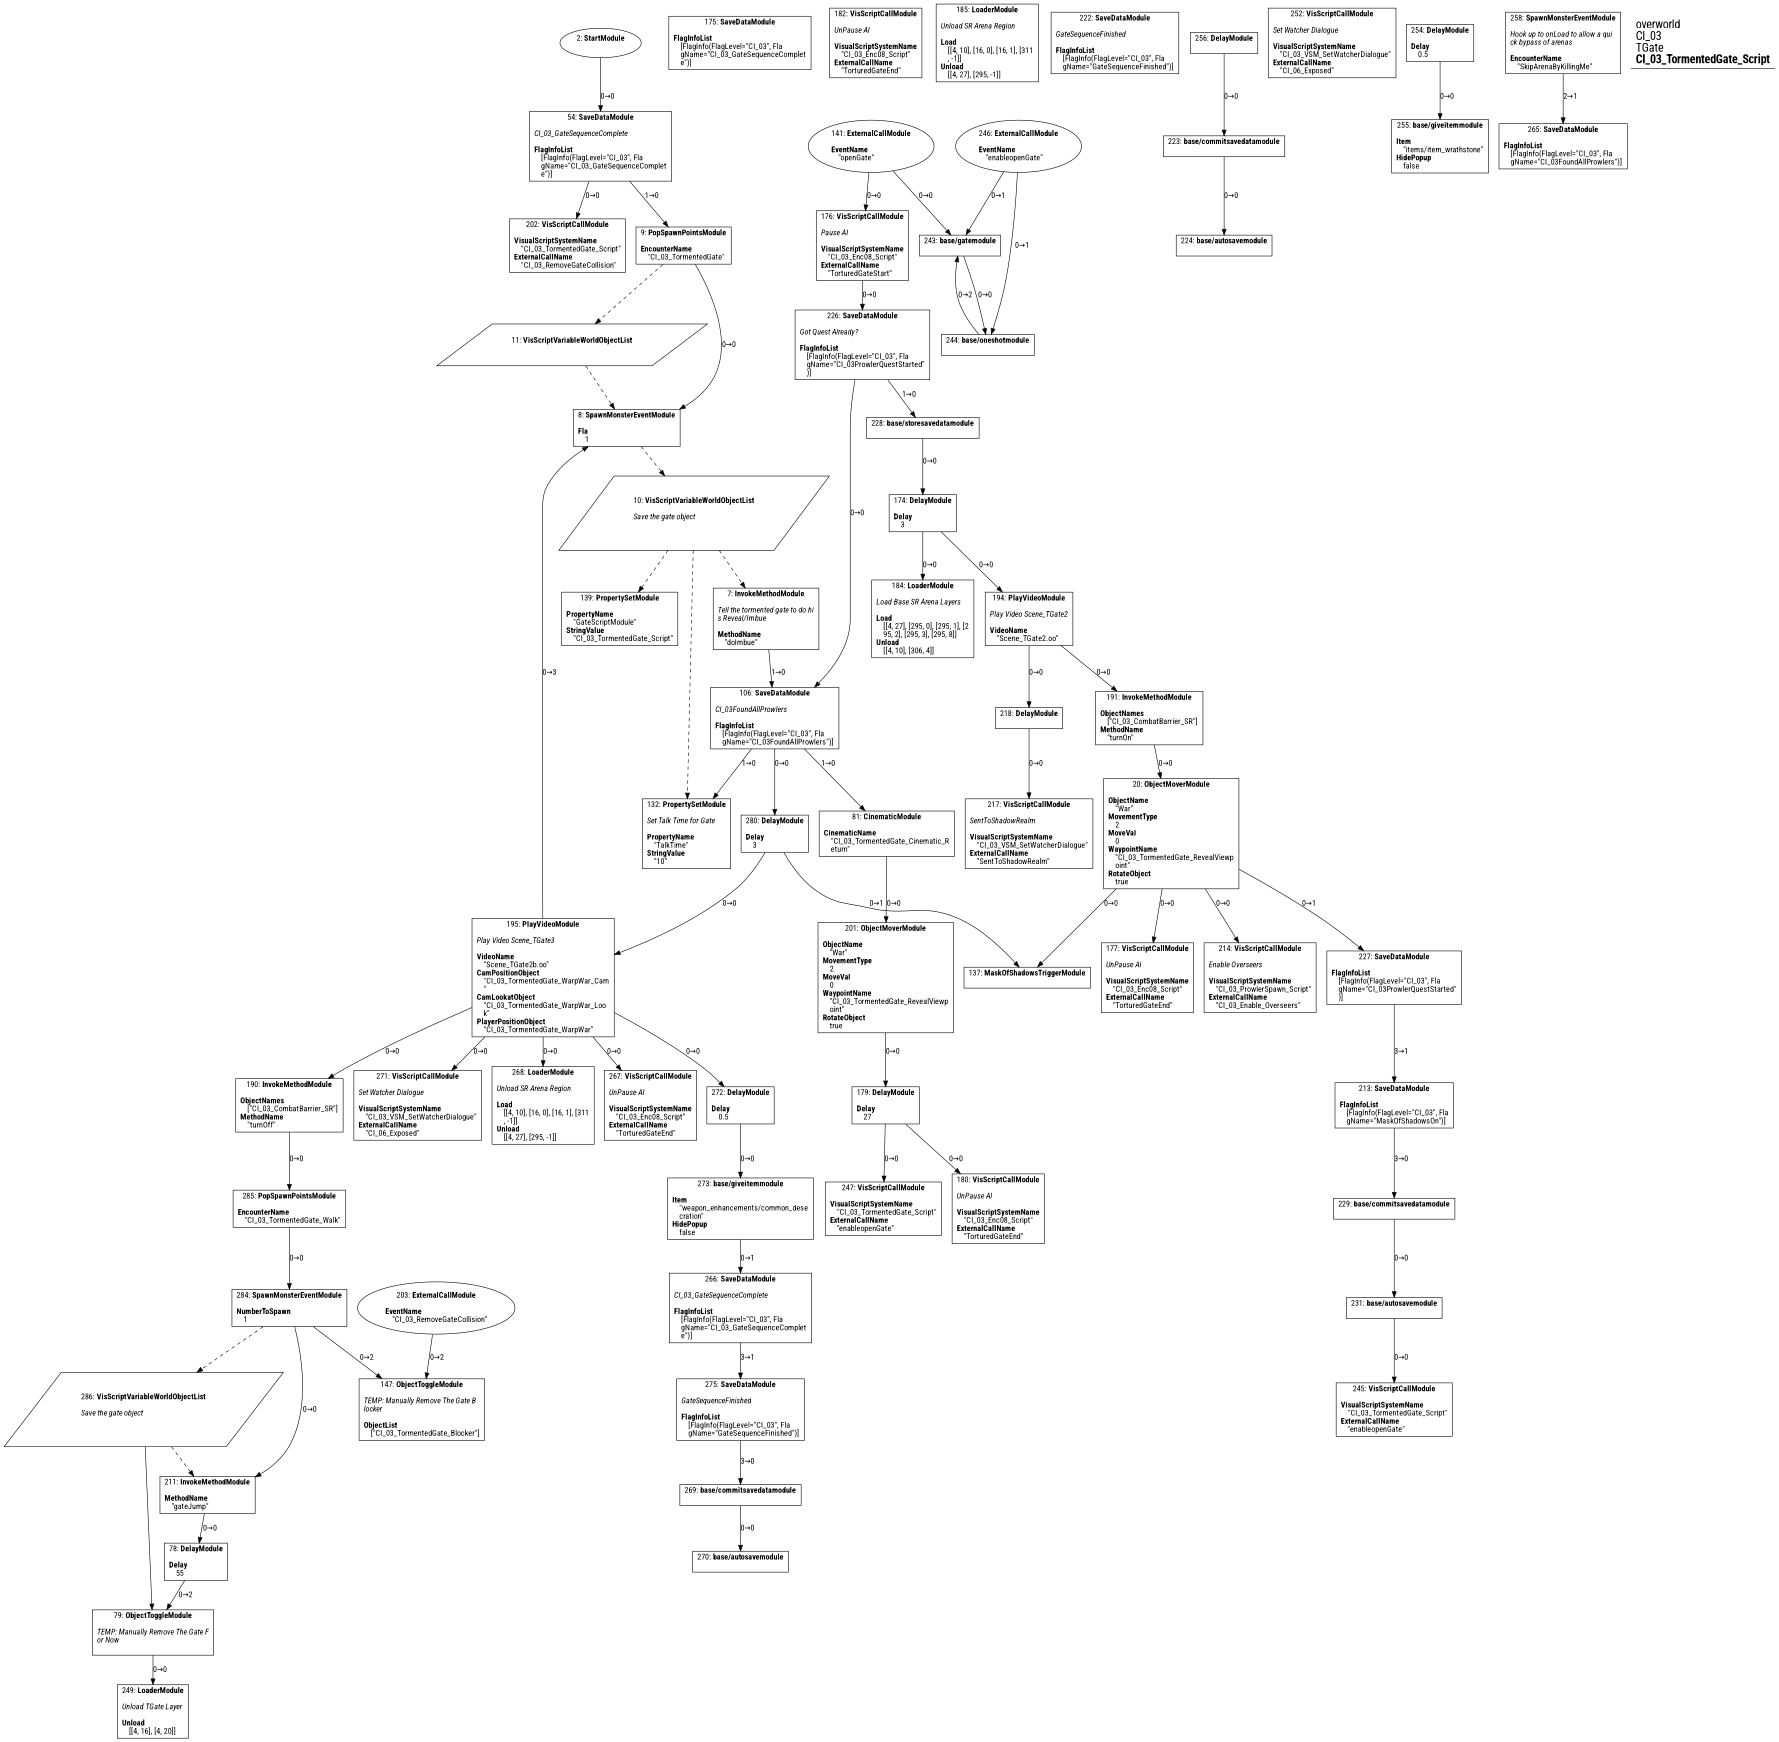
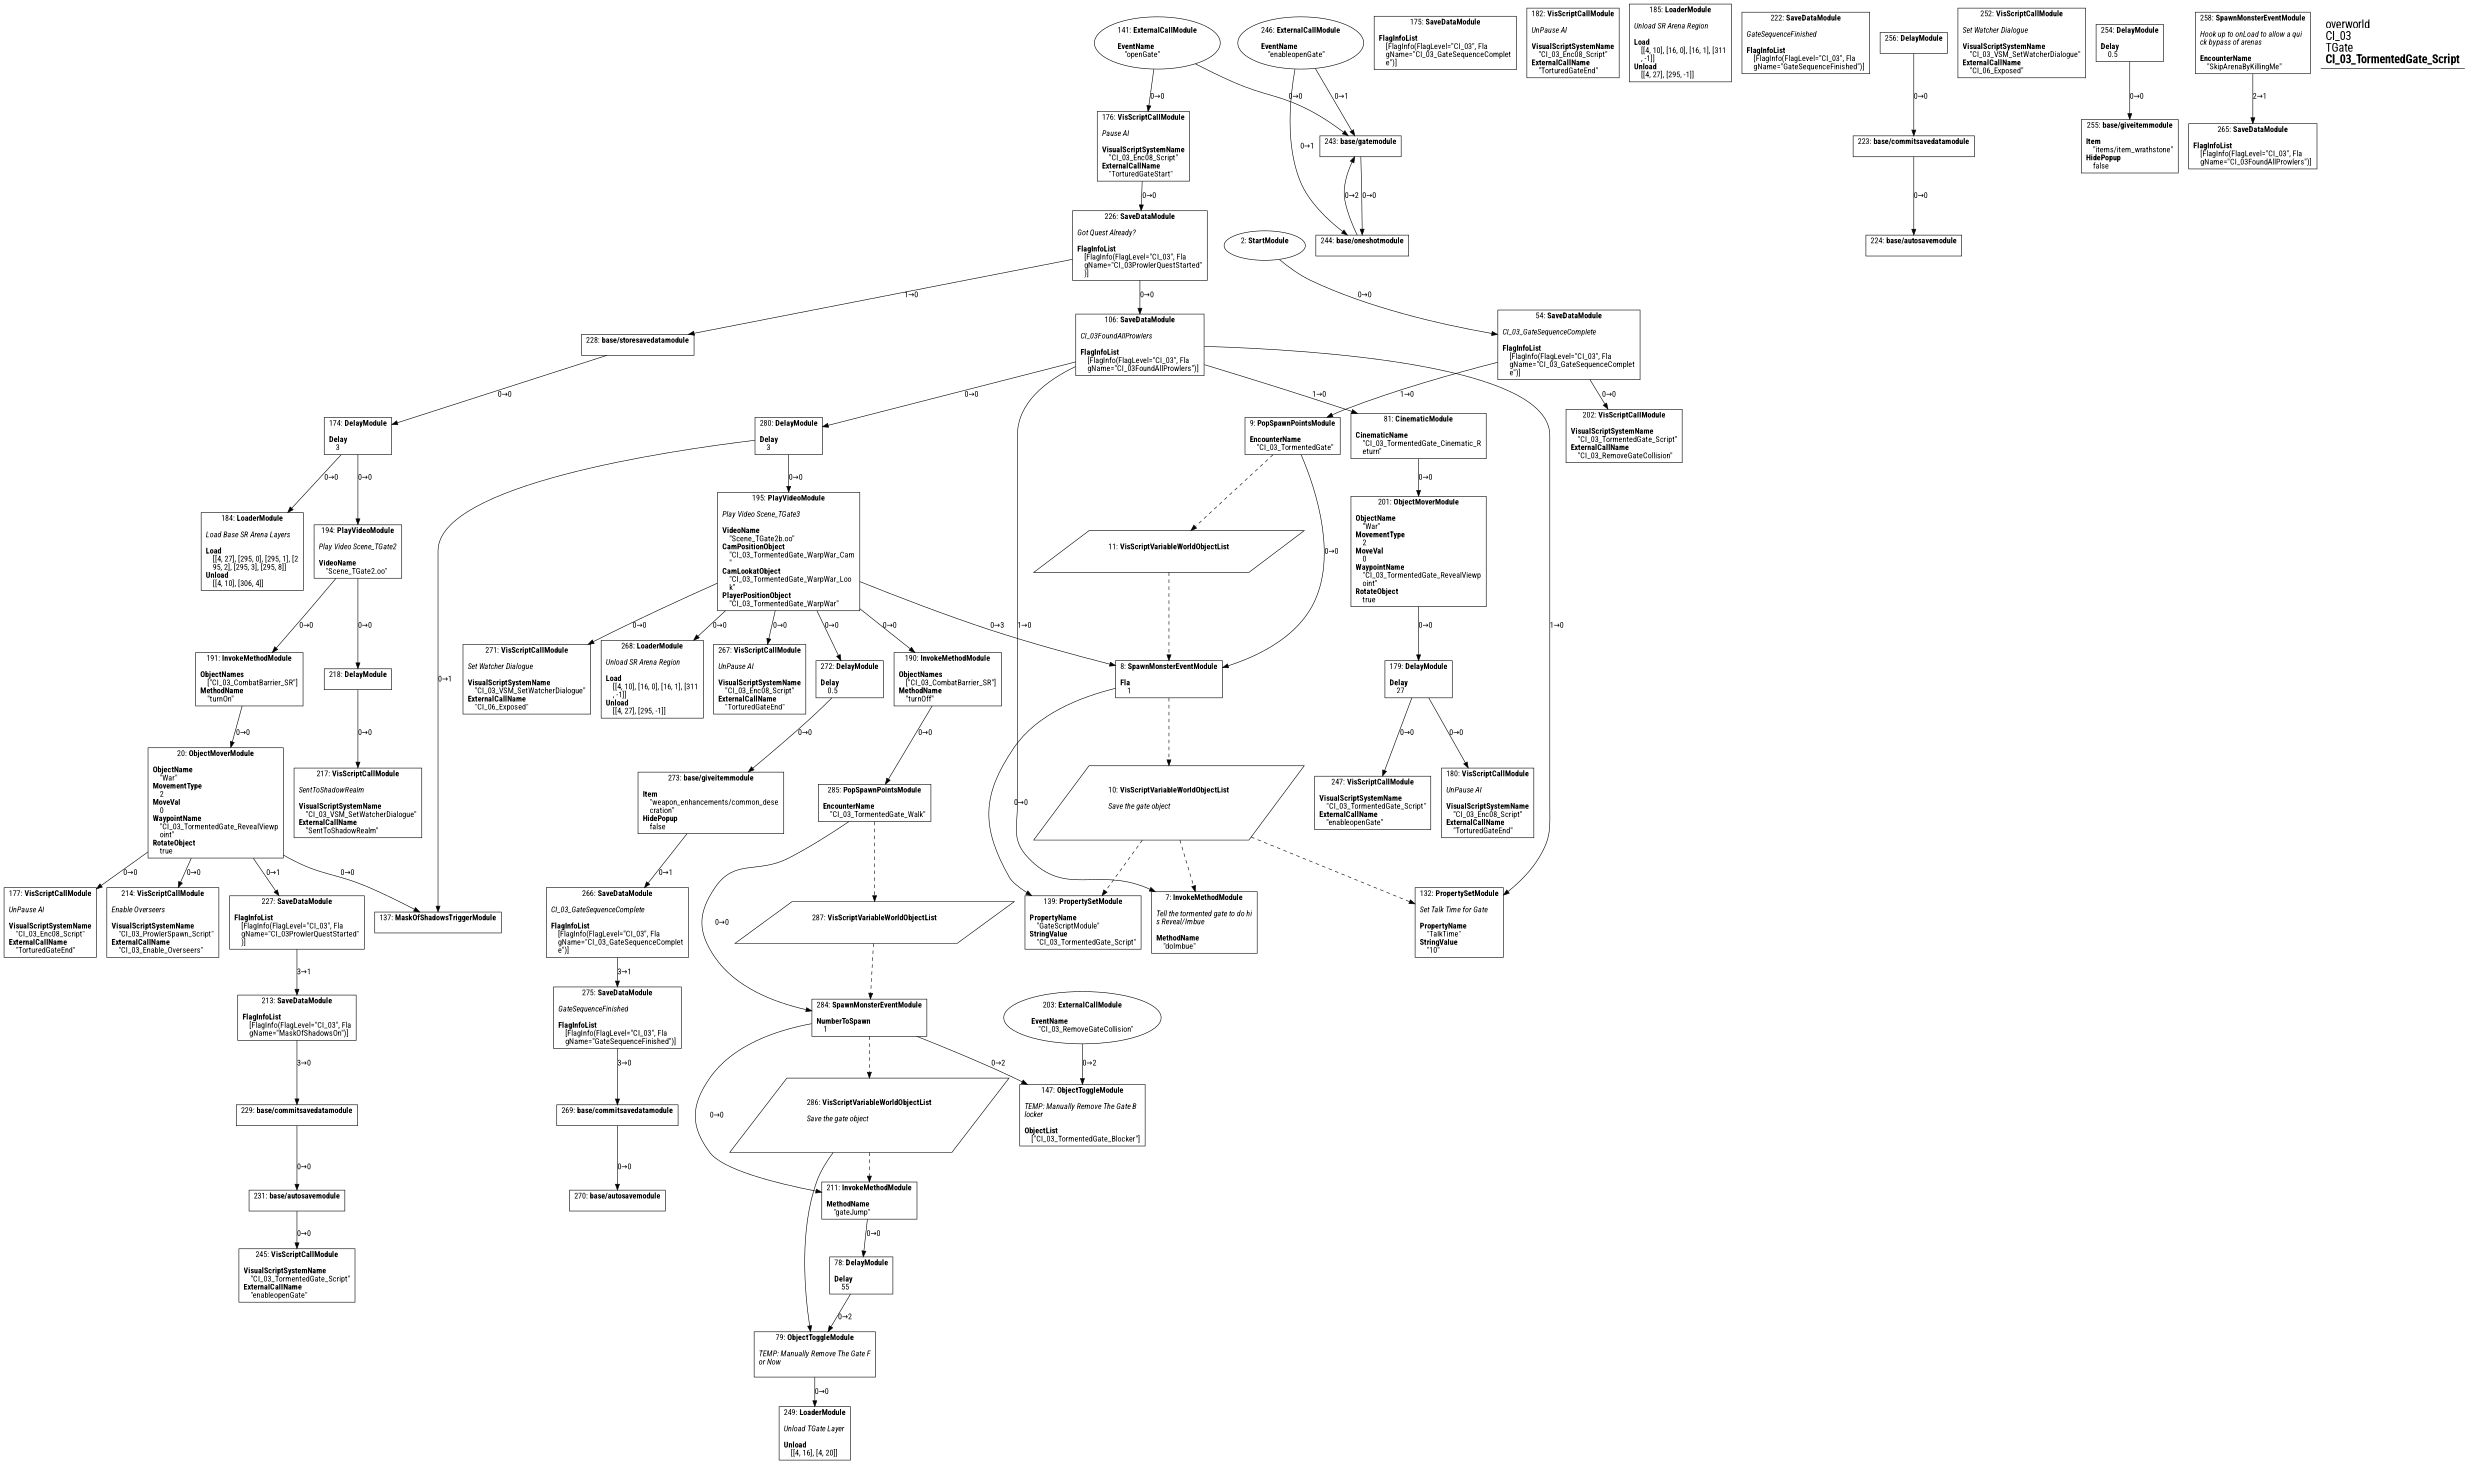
(770, 666) -> (1017, 665)
none -> (1003, 766)
none -> (875, 923)
